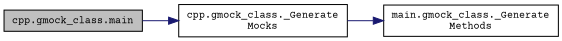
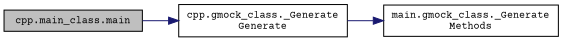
(73, 21) -> (73, 21)
(263, 21) -> (263, 21)
